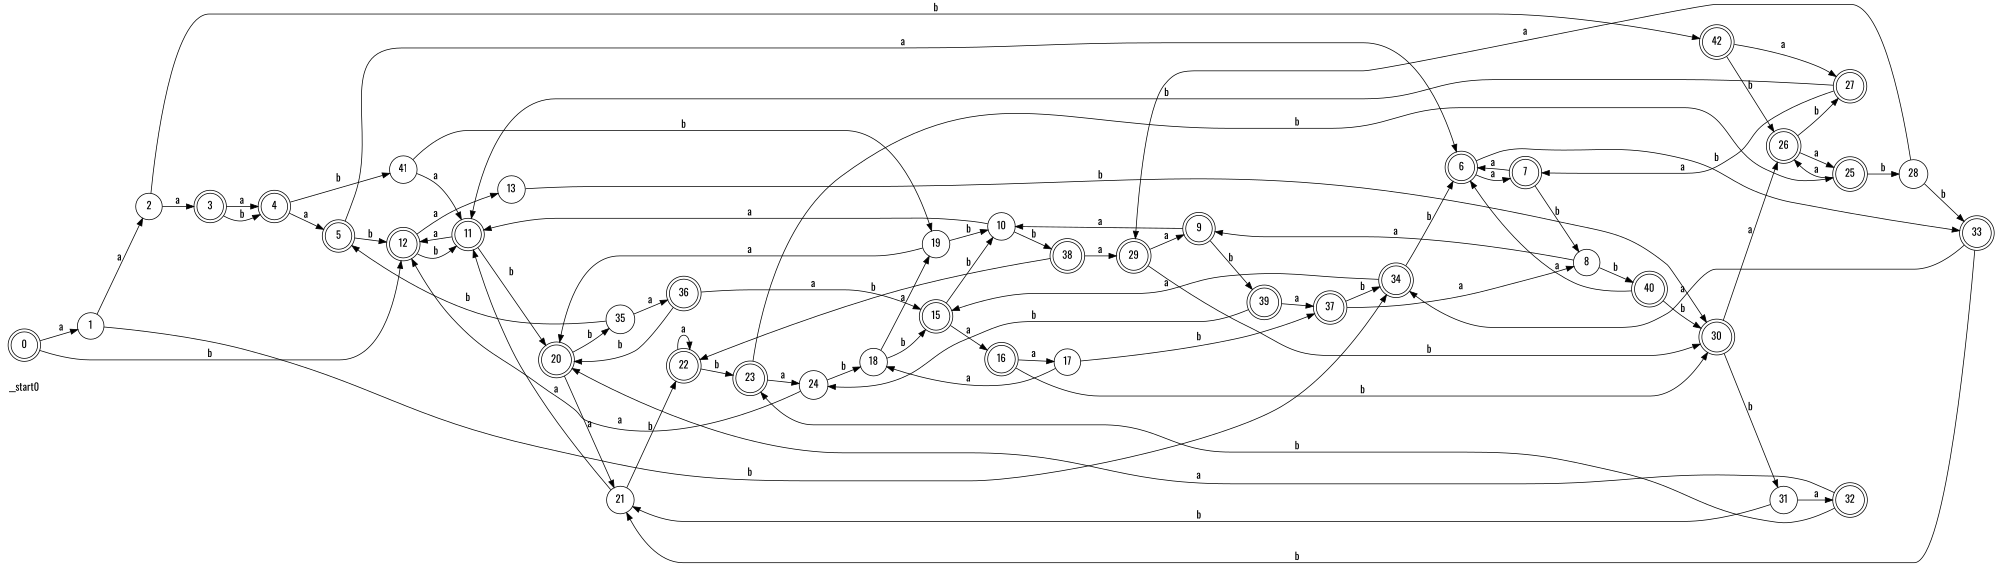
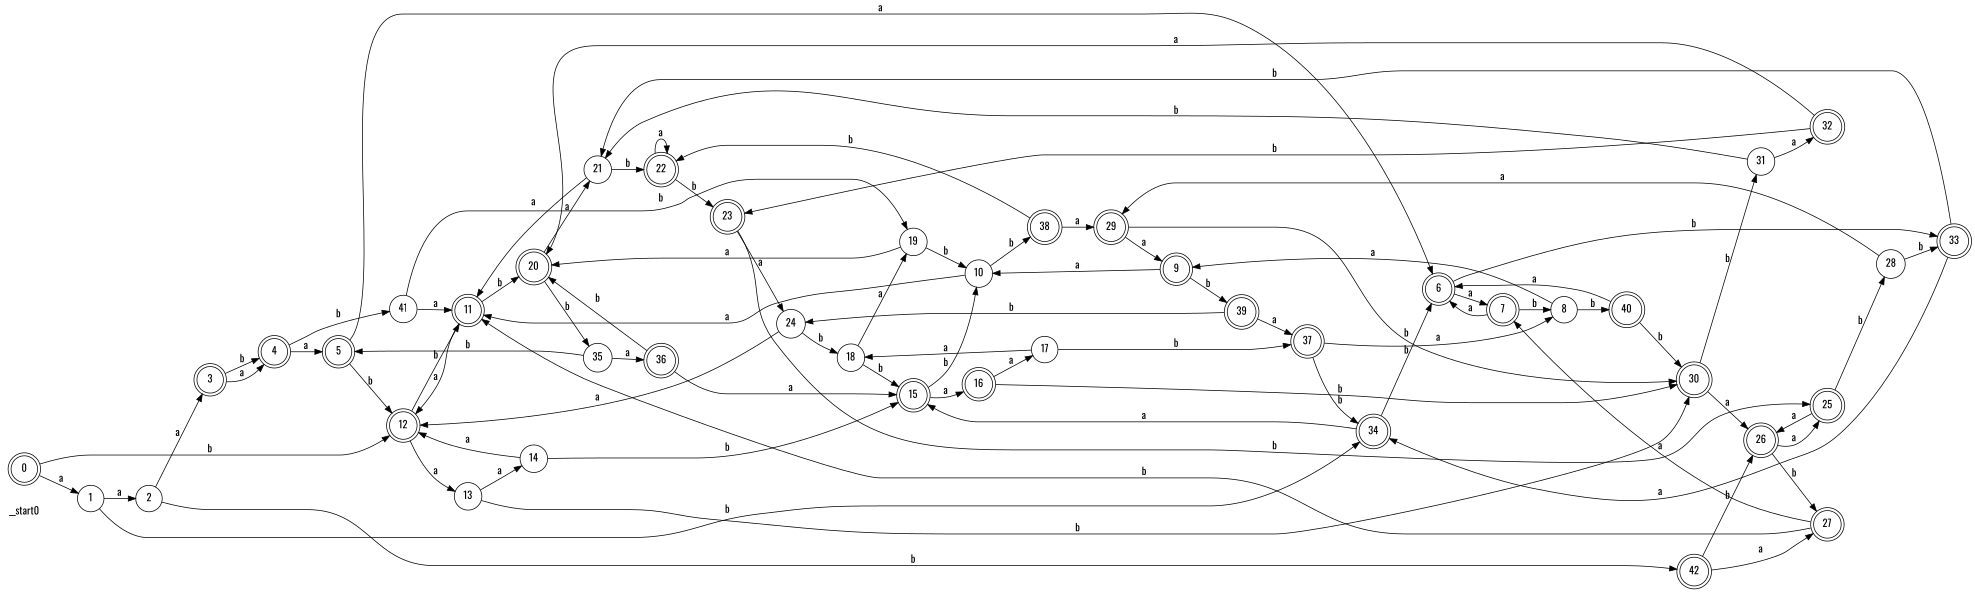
none -> (534, 459)
